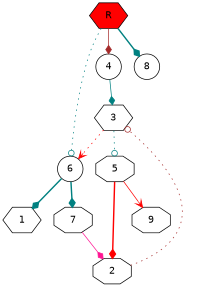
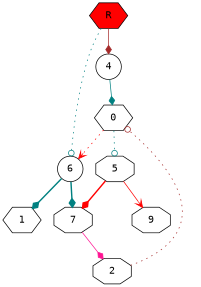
(147, 67) -> none
(114, 118) -> (114, 118)
(114, 216) -> (97, 191)
